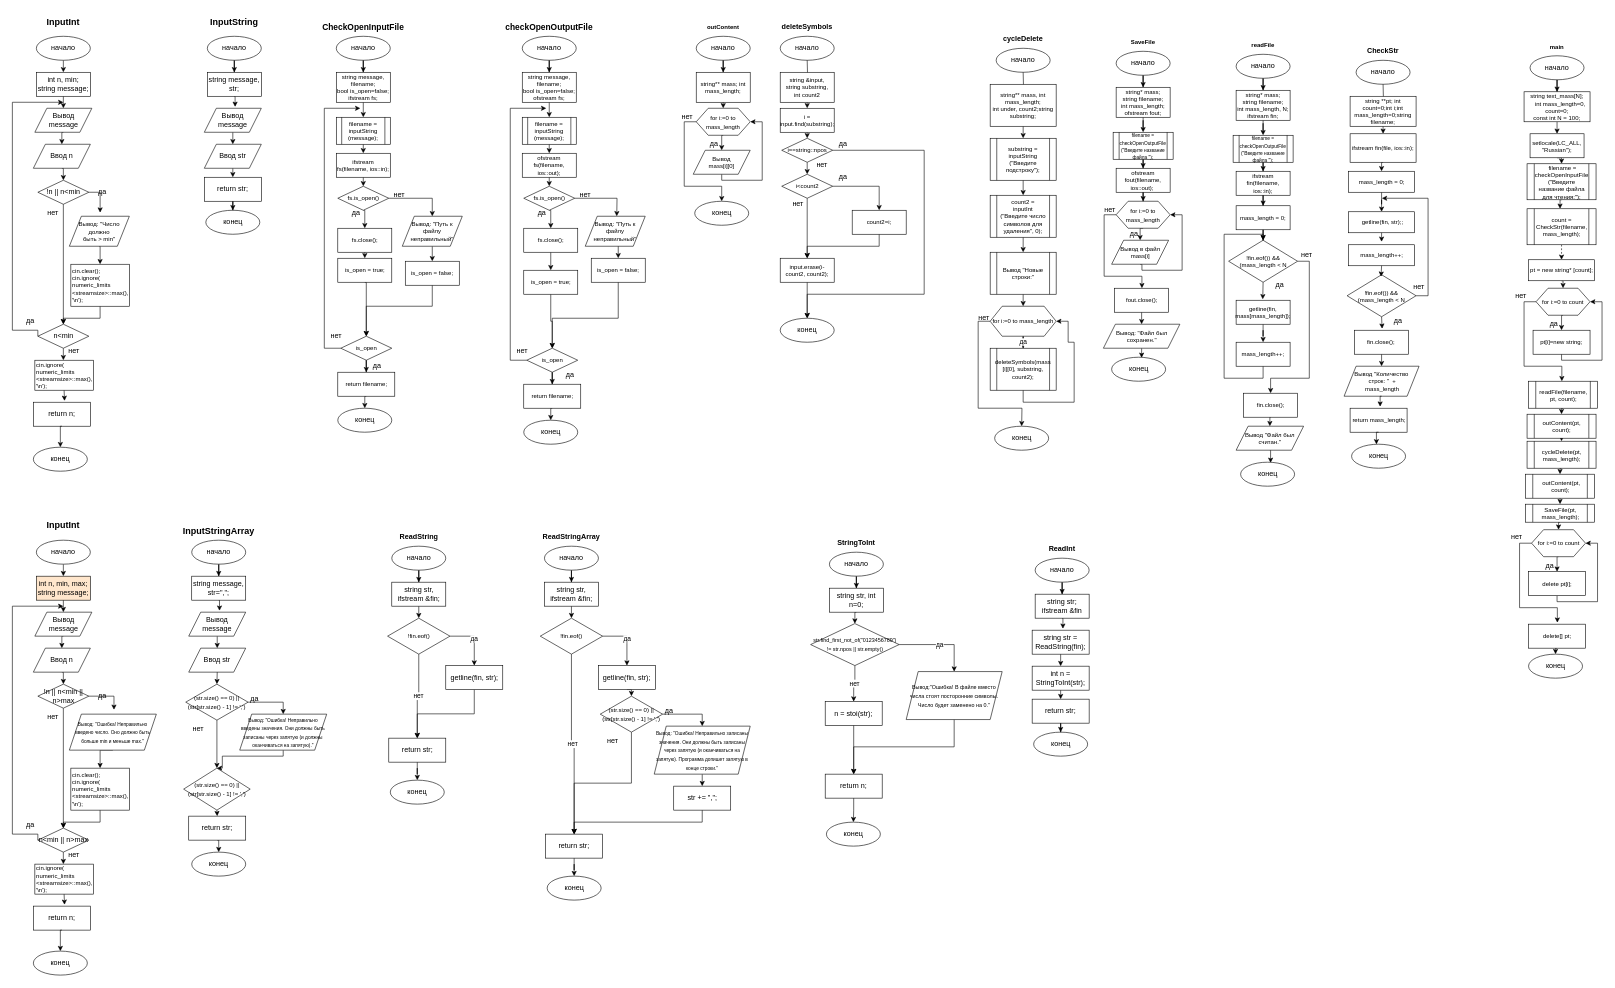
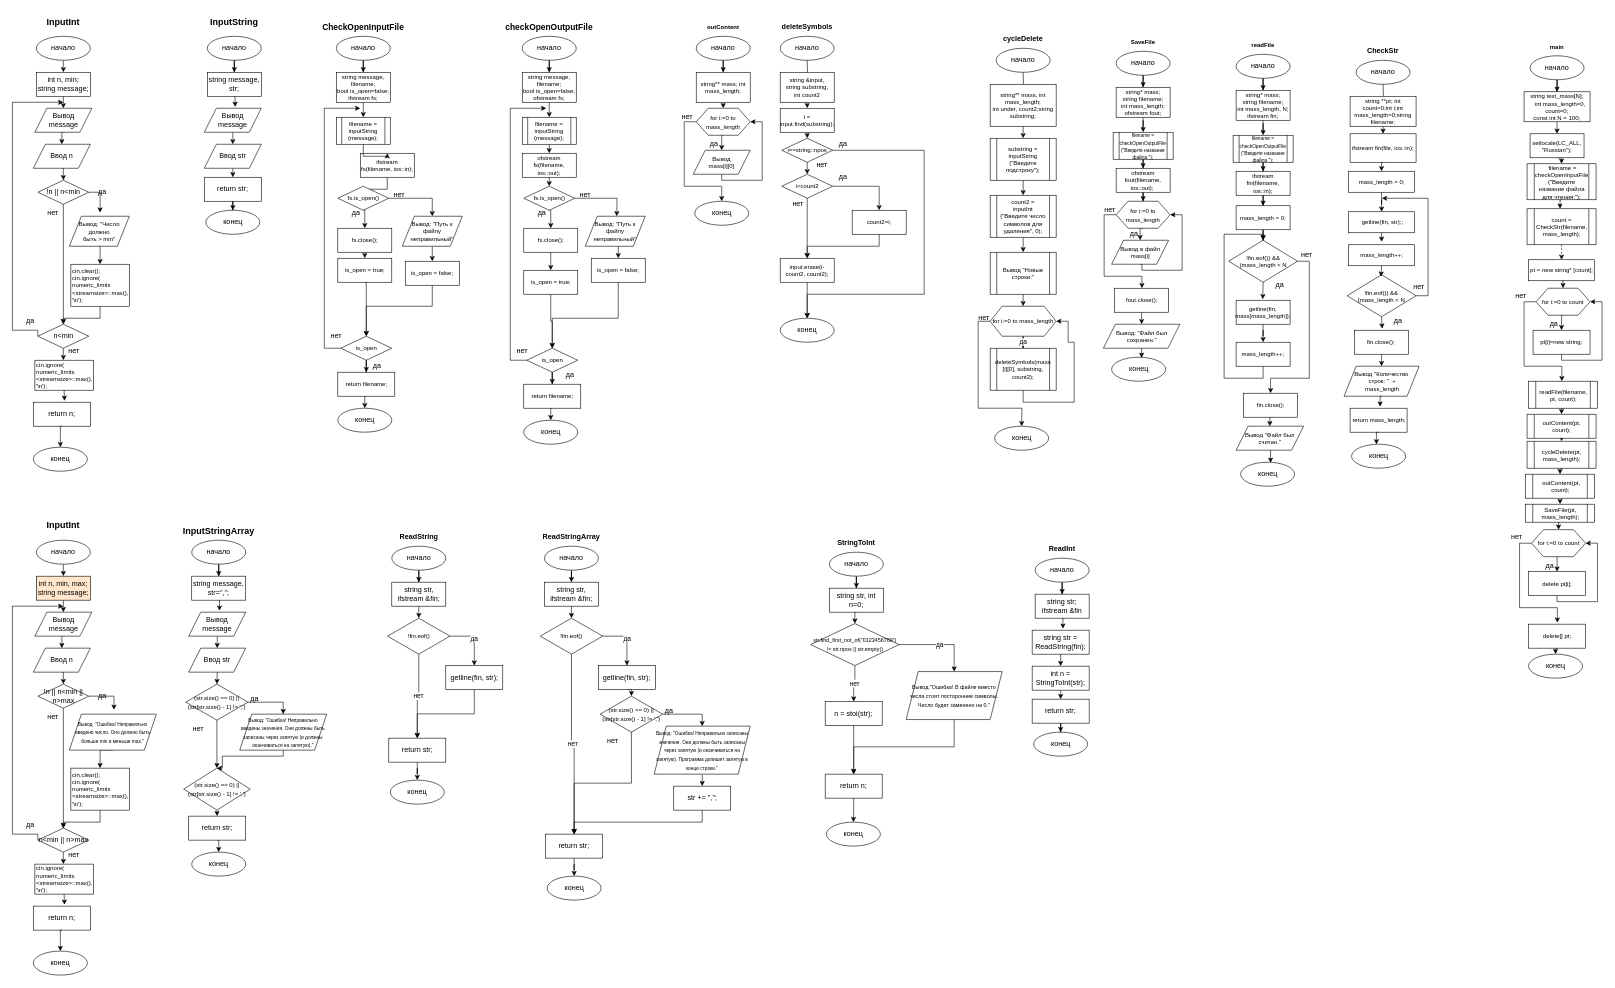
(363, 165) -> (387, 165)
